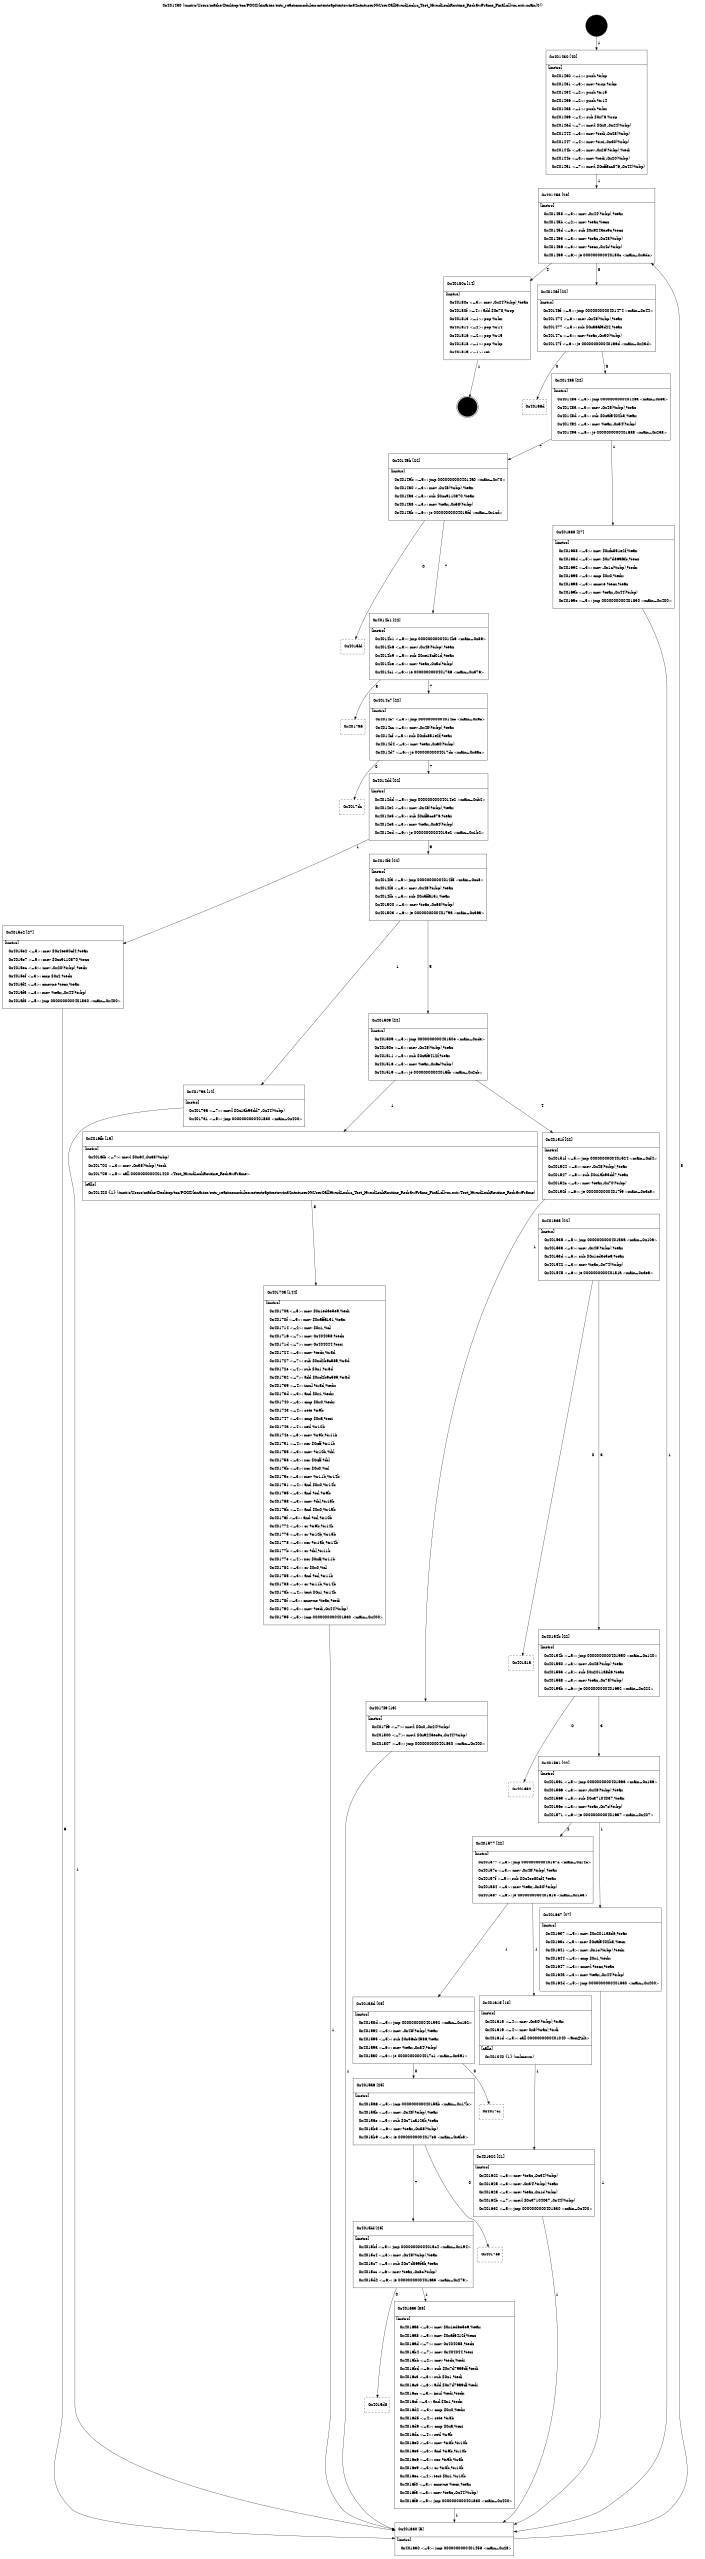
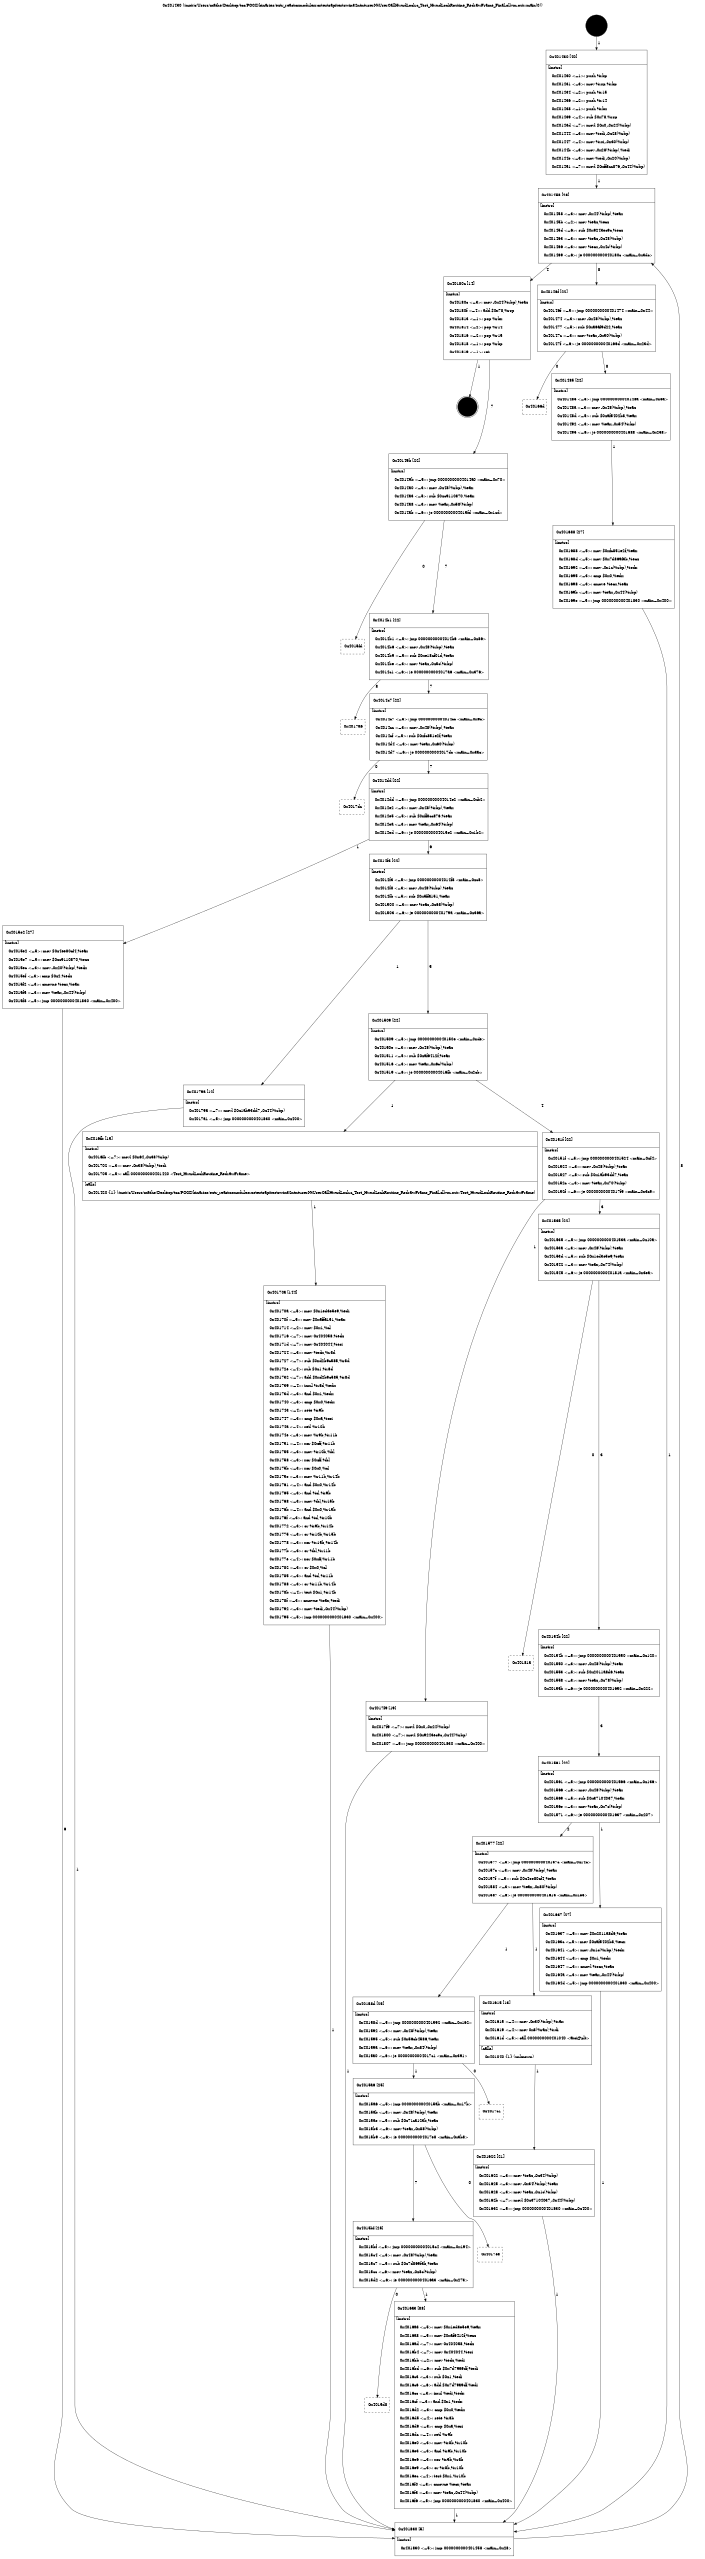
(531, 449) -> (487, 406)
none -> (600, 1205)
(314, 1207) -> (314, 1207)
(521, 1789) -> none
(415, 2071) -> (415, 2071)
